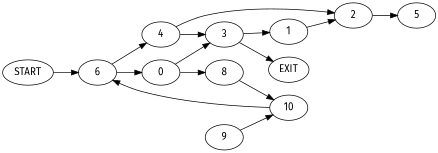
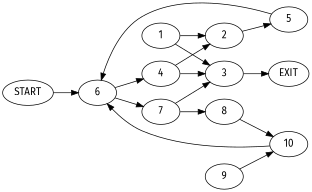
none -> (171, 6)
(253, 33) -> (188, 52)
(161, 73) -> (161, 112)
